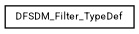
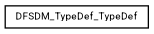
(70, 17) -> (77, 17)
